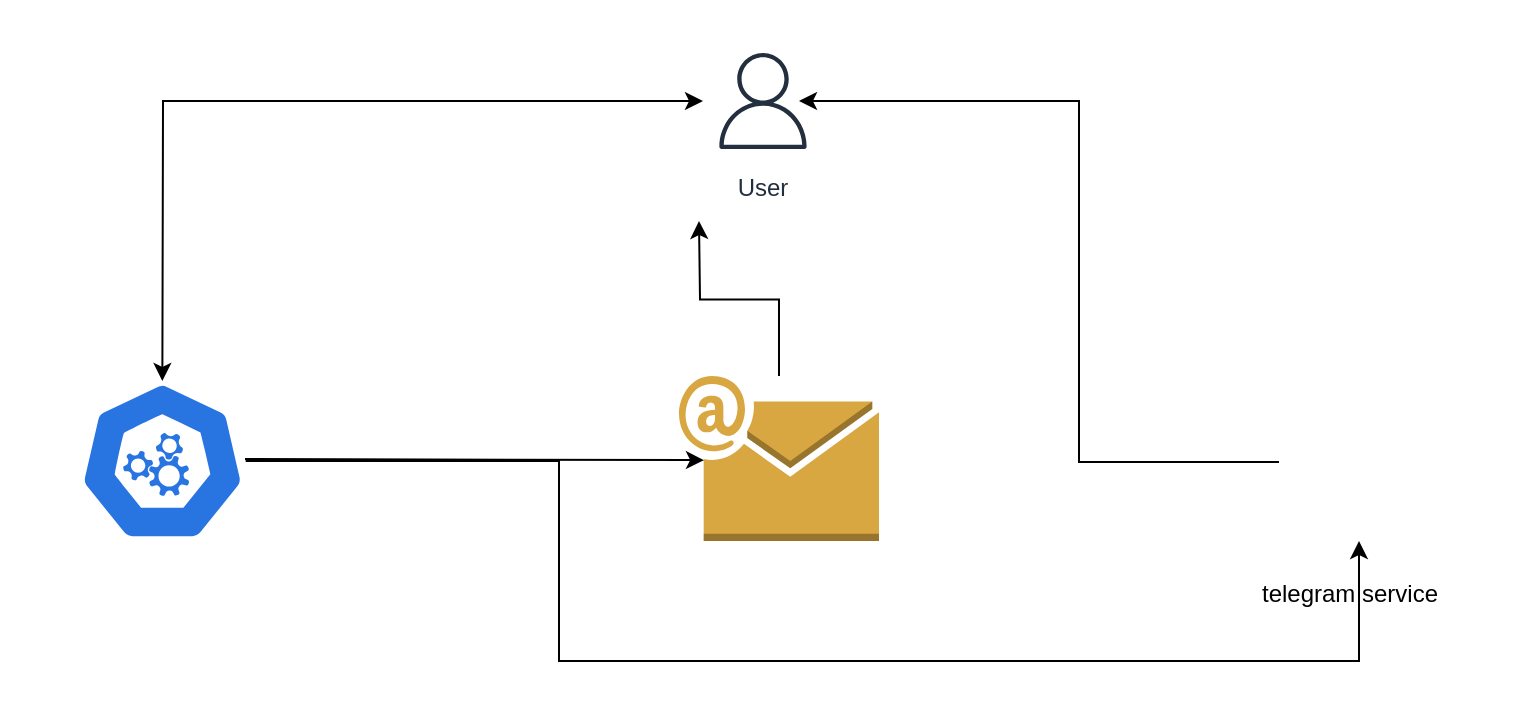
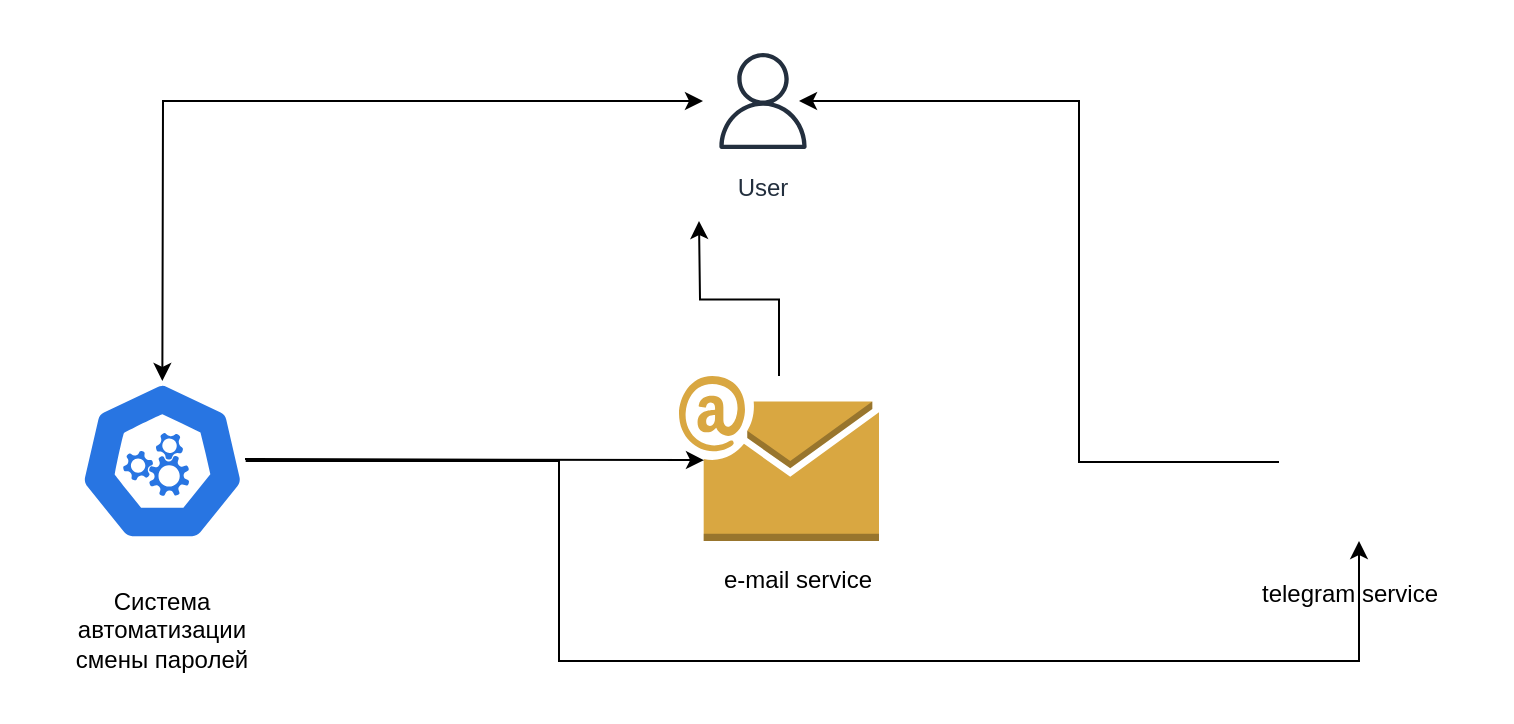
none -> (799, 581)
none -> (162, 631)
